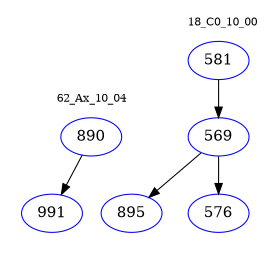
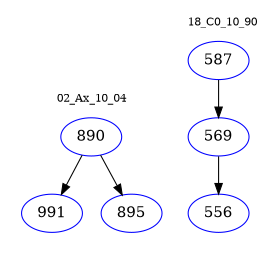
(223, 23) -> (223, 23)
(219, 60) -> (219, 60)
(92, 99) -> (92, 99)
(187, 165) -> (109, 170)
(219, 213) -> (219, 213)
